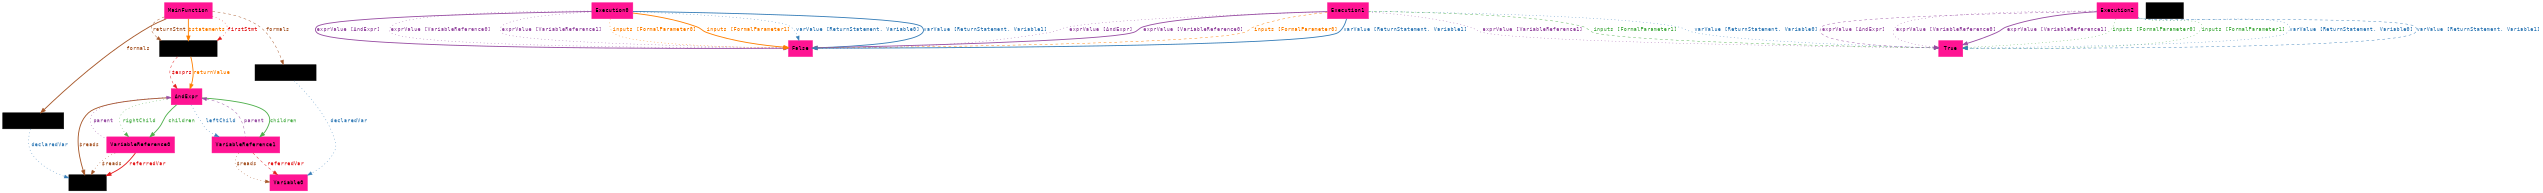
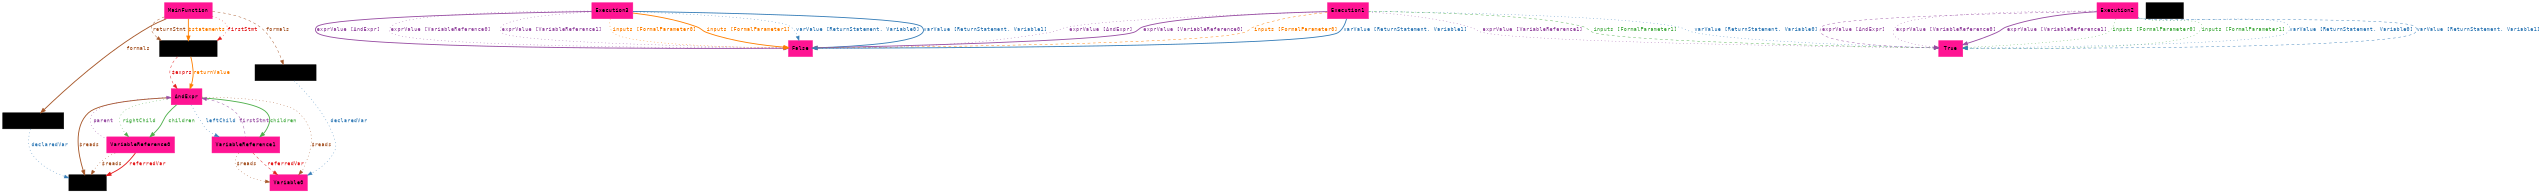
(612, 11) -> (612, 11)
none -> (283, 105)
(254, 121) -> (254, 121)
